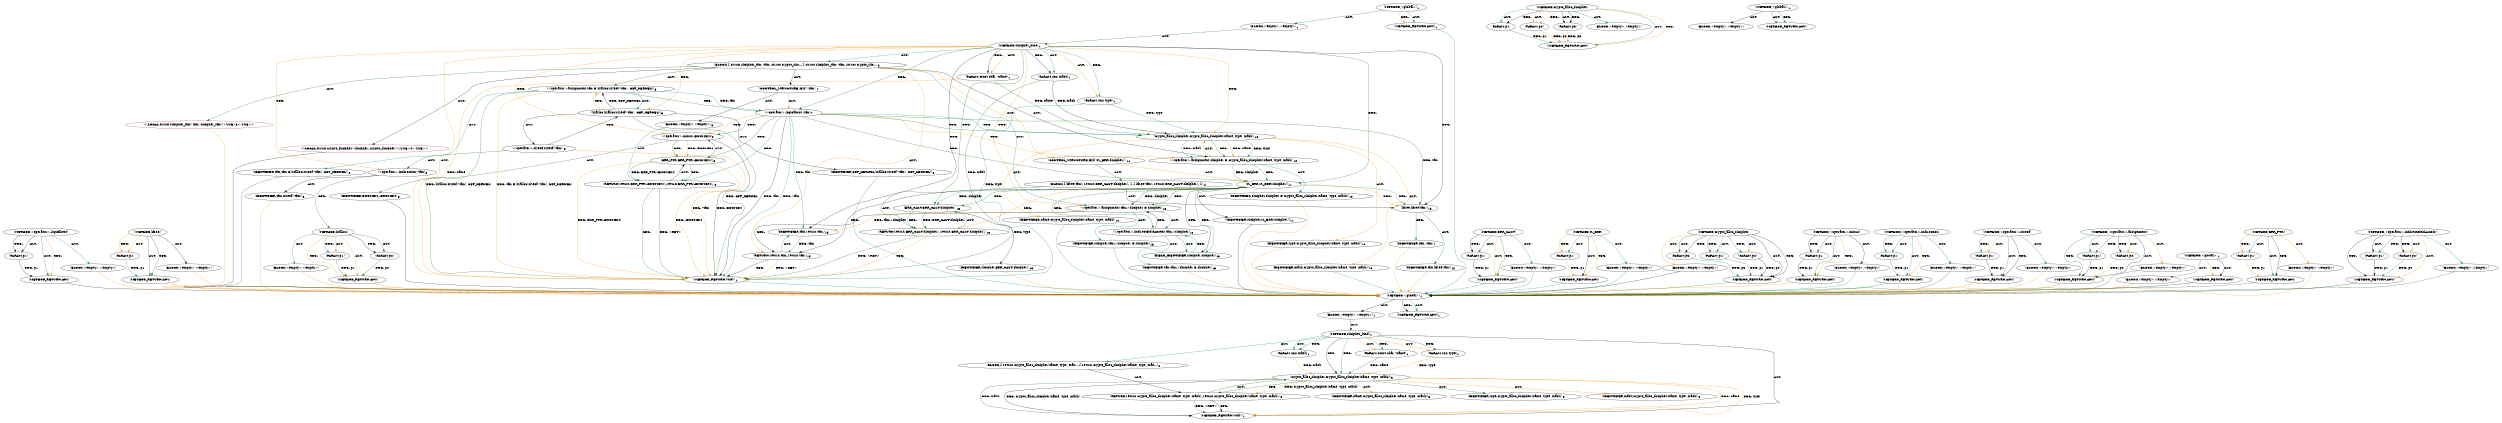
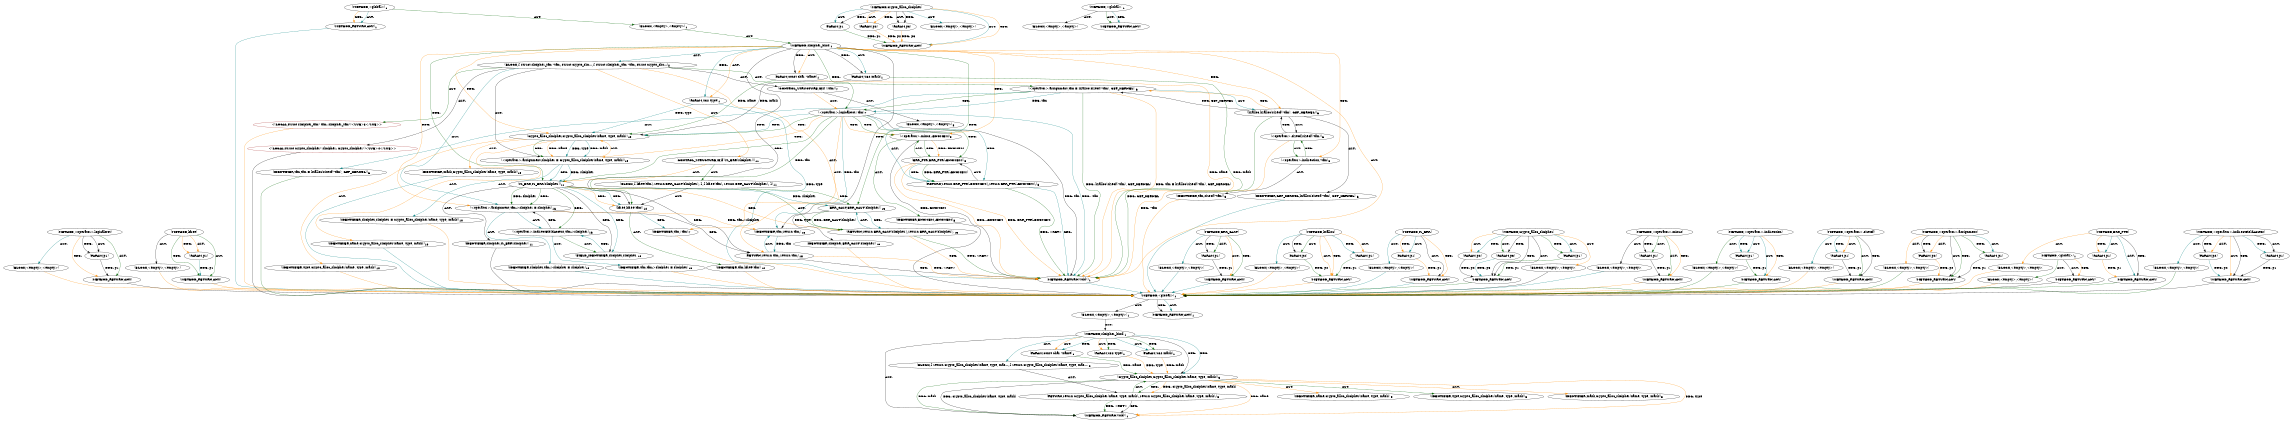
(328, 186) -> (1305, 149)
none -> (790, 203)
